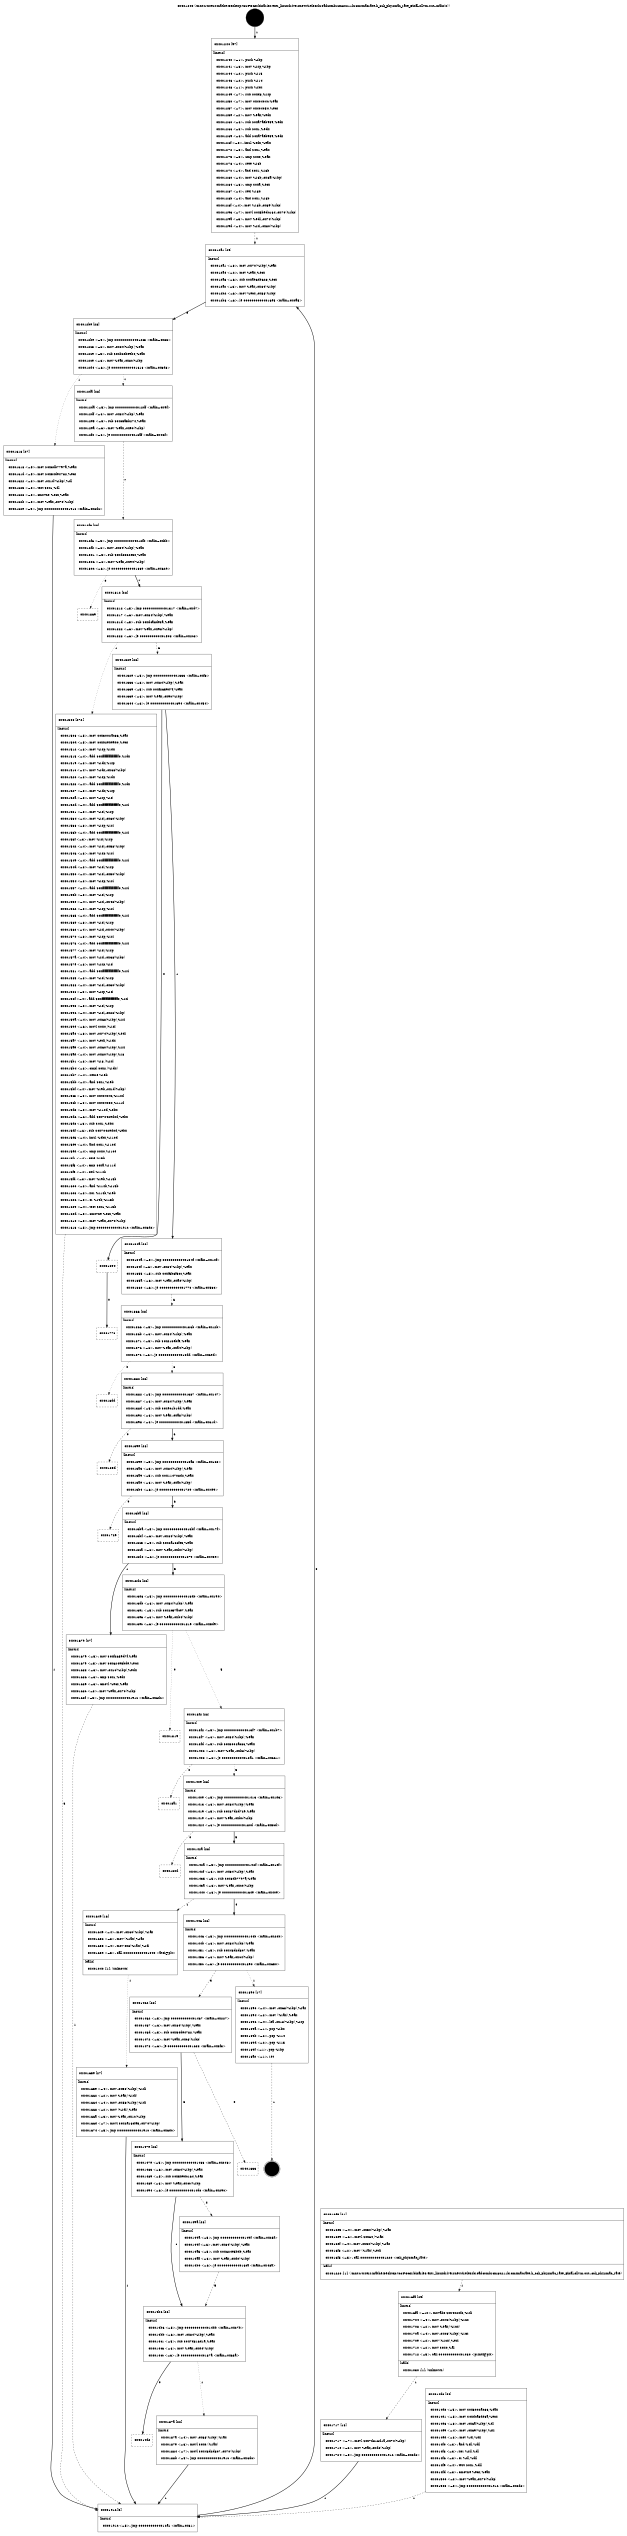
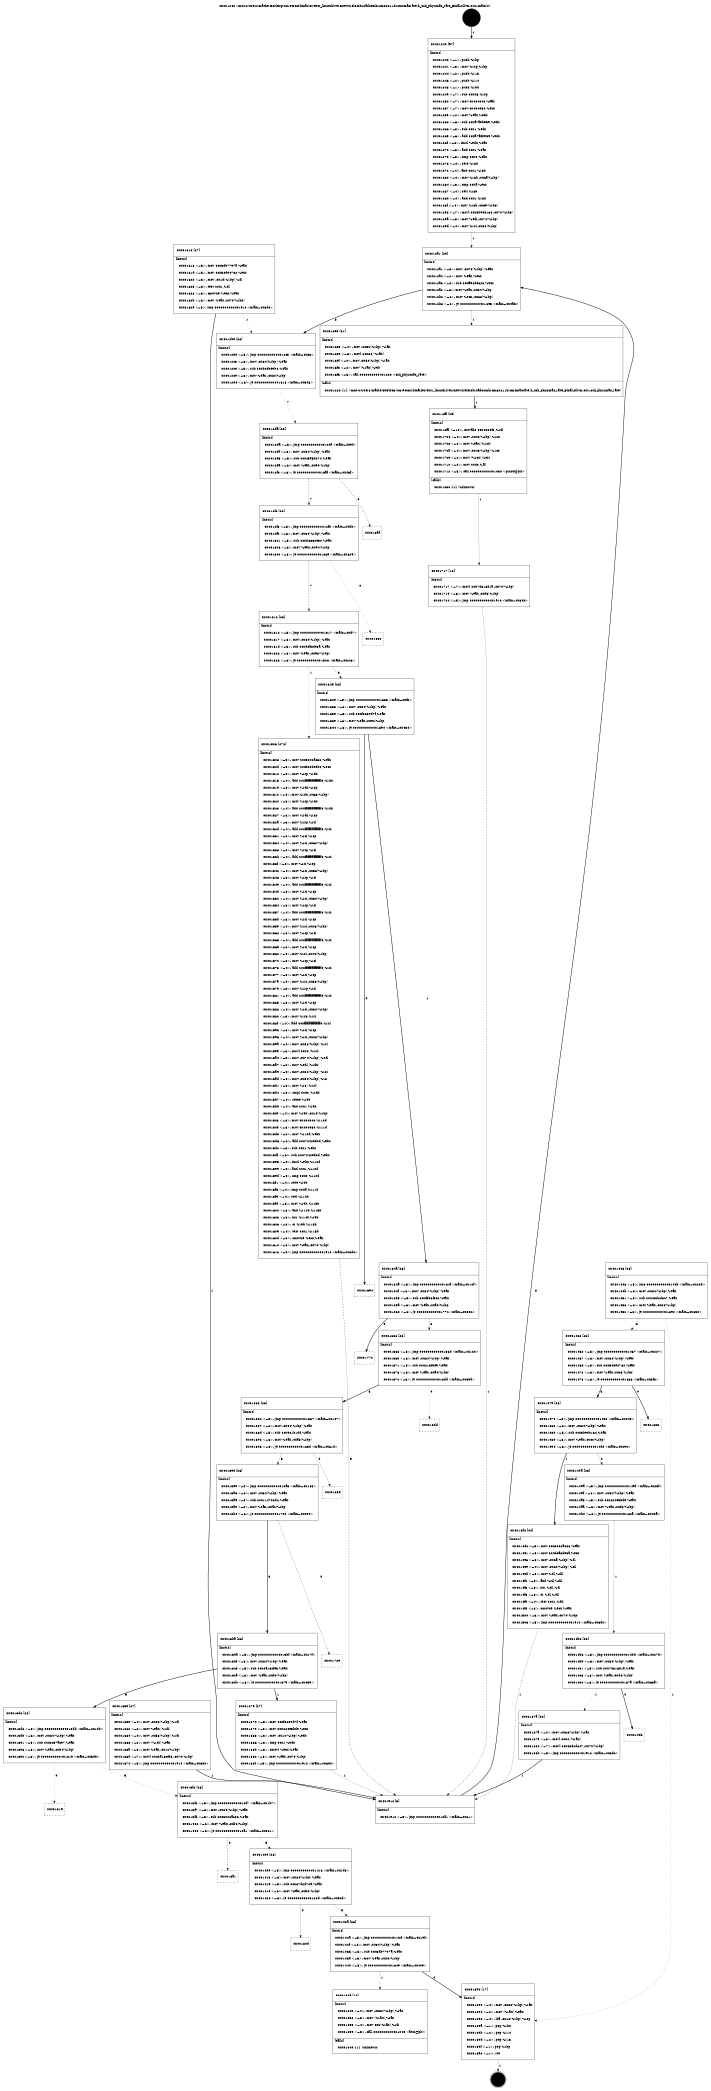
none -> (471, 317)
(63, 407) -> (247, 322)
none -> (372, 533)
(137, 580) -> (309, 585)
(107, 1299) -> (375, 1332)
(172, 1366) -> (362, 1393)
(172, 1433) -> (280, 1458)
(234, 1836) -> (339, 1910)
(234, 1906) -> (441, 1984)
(127, 2020) -> none
(219, 2107) -> (640, 1401)
(171, 2251) -> (557, 1487)
(461, 2285) -> (474, 401)
(215, 2286) -> (615, 1577)
(287, 2508) -> (486, 1207)
